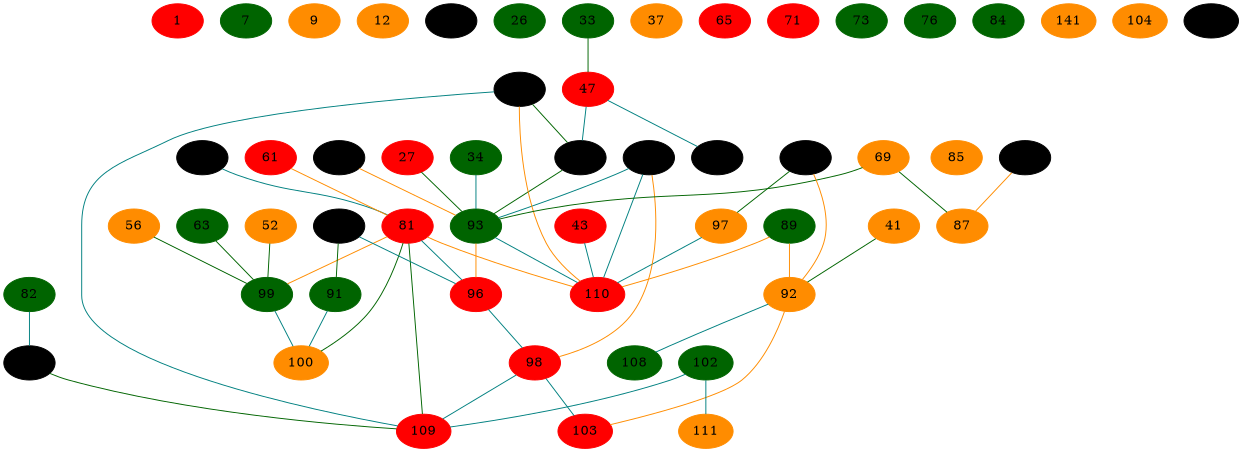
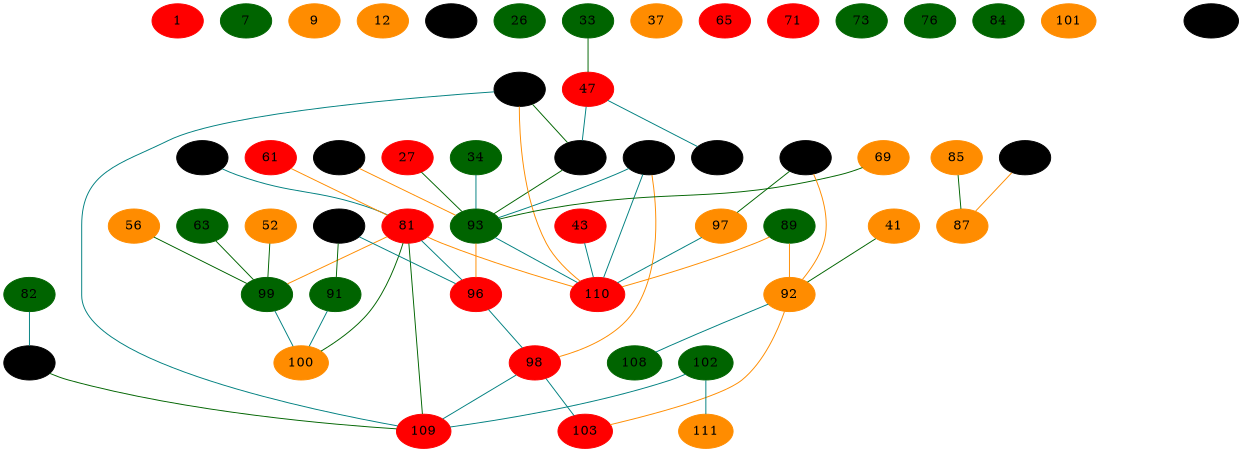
(1069, 21) -> (1069, 21)
(1140, 21) -> none
(923, 192) -> (959, 192)
